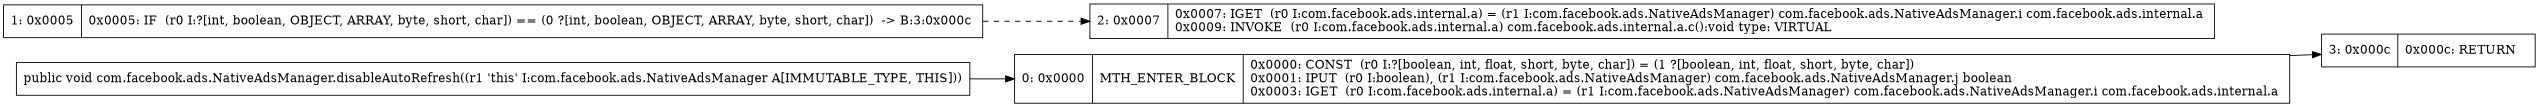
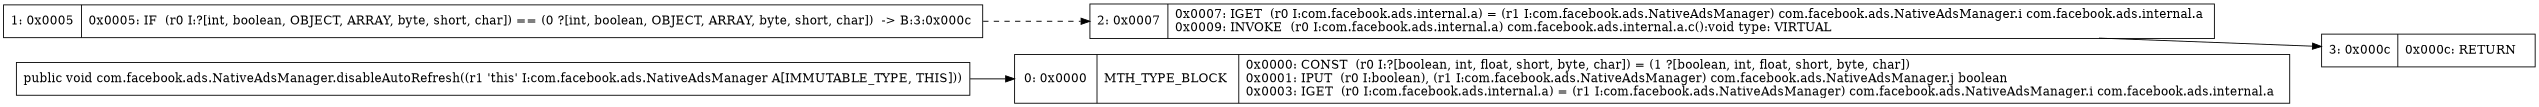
(2301, 55) -> (2206, 42)
(1168, 78) -> (1166, 78)
